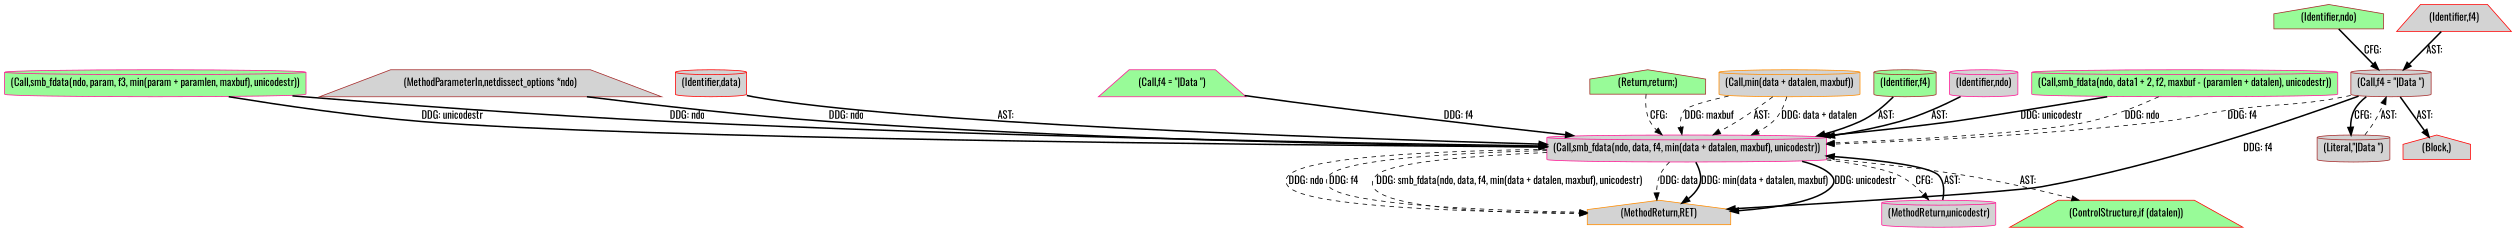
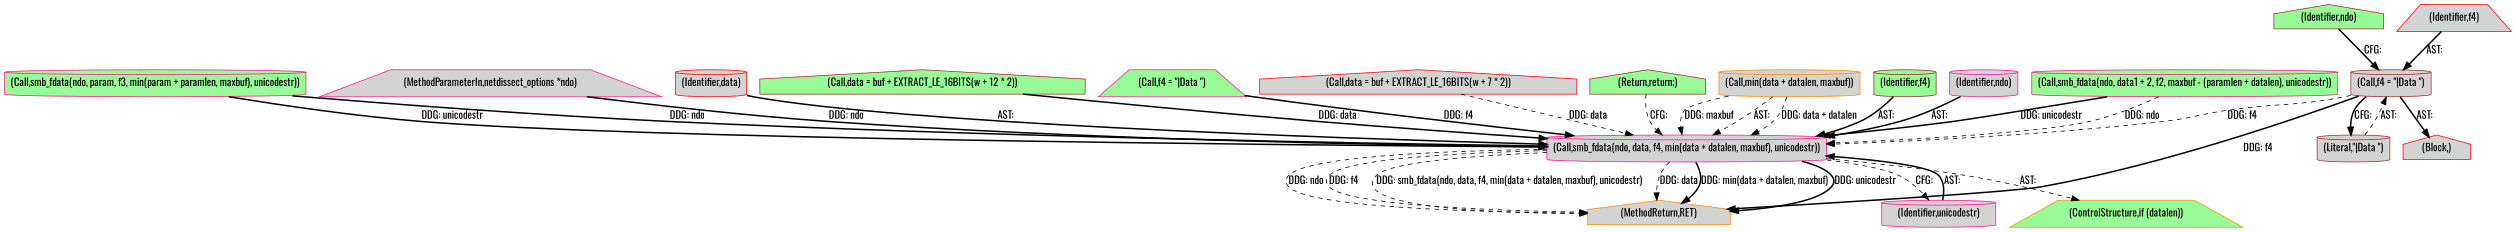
(490, 83) -> (490, 83)
none -> (922, 83)
none -> (1418, 83)
(1939, 214) -> (1939, 214)
(2126, 214) -> (2126, 214)
